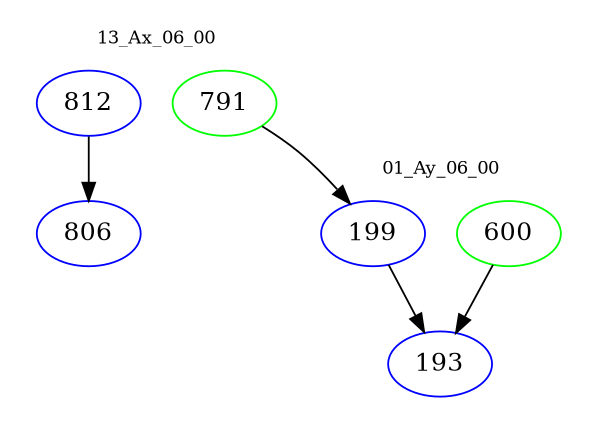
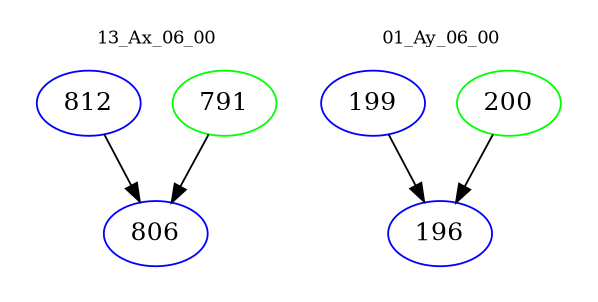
(318, 170) -> (195, 160)
(509, 234) -> (509, 103)
(440, 364) -> (440, 234)
